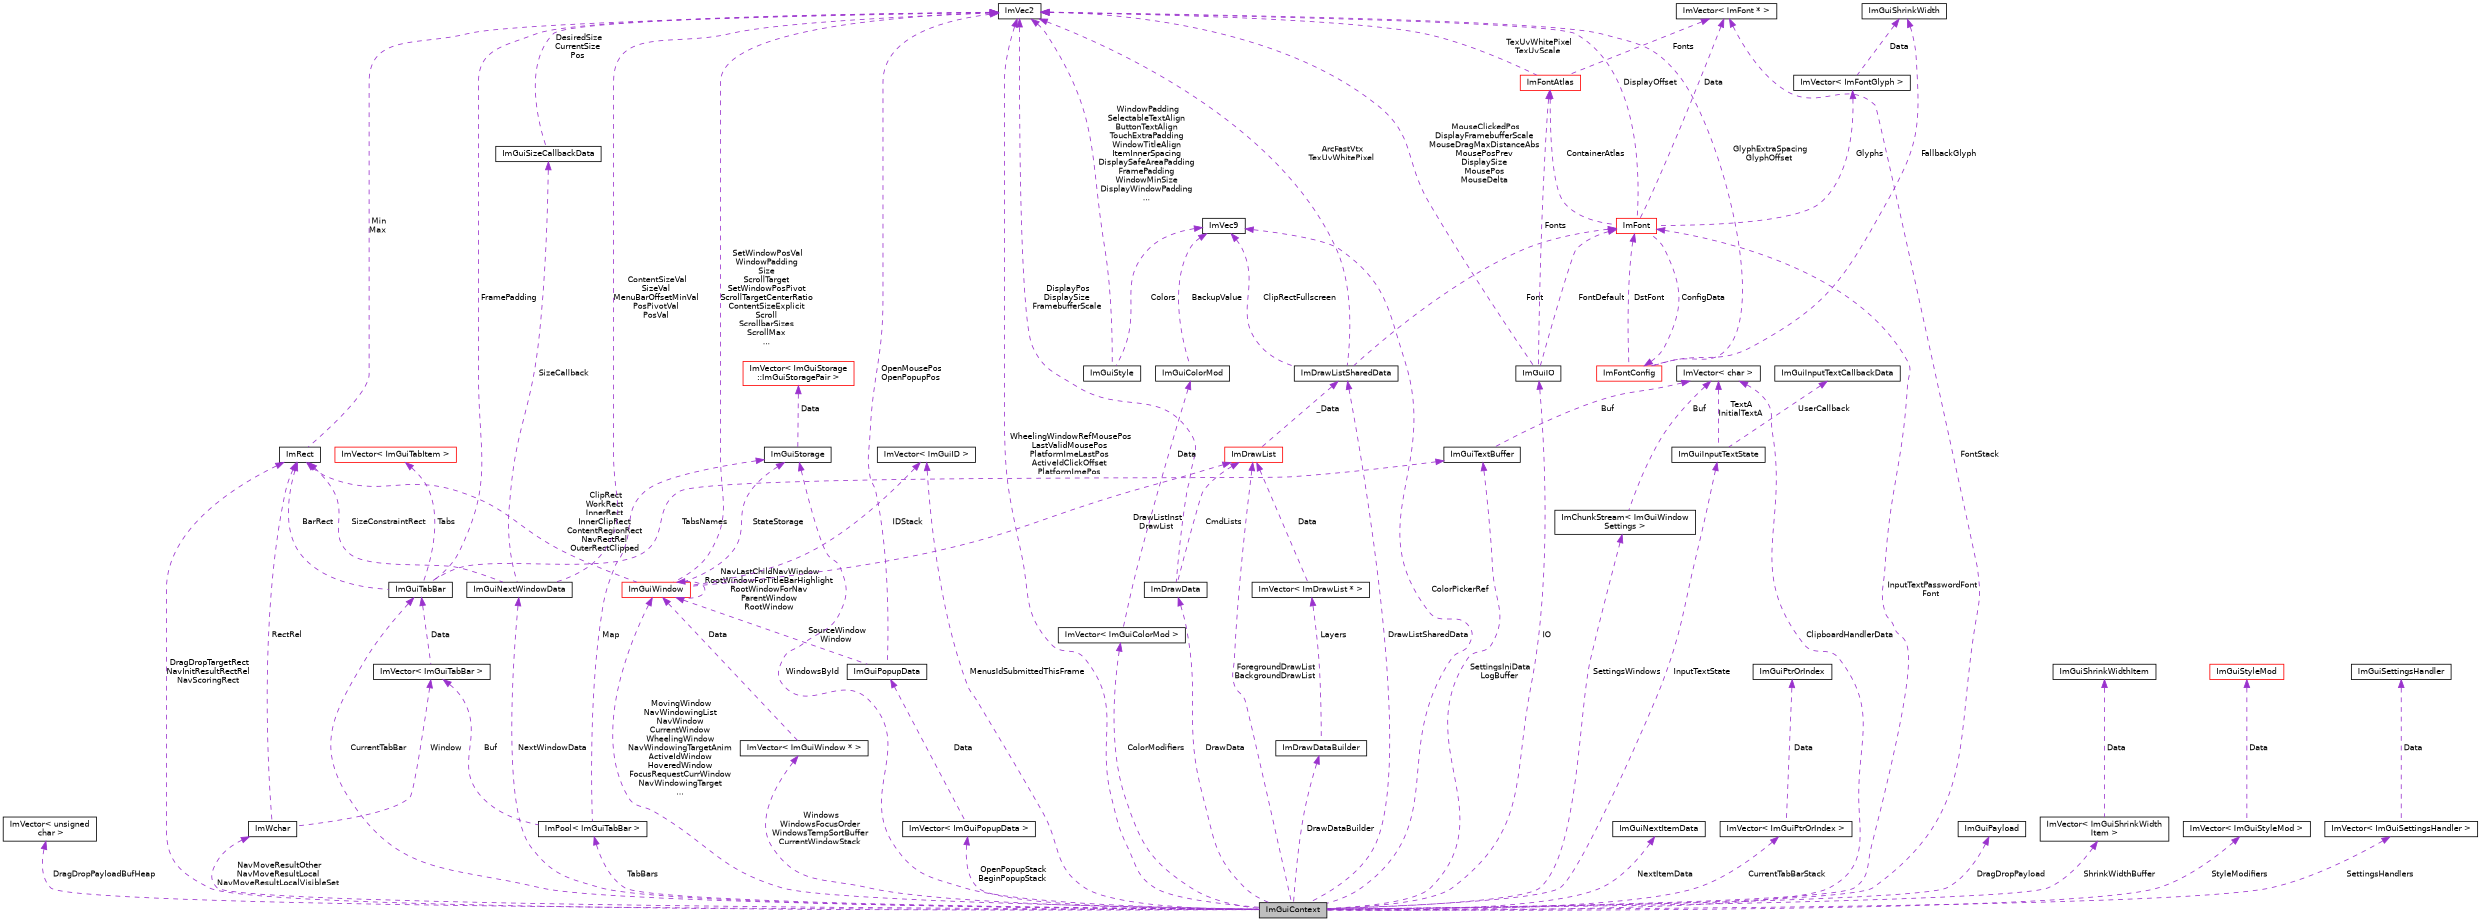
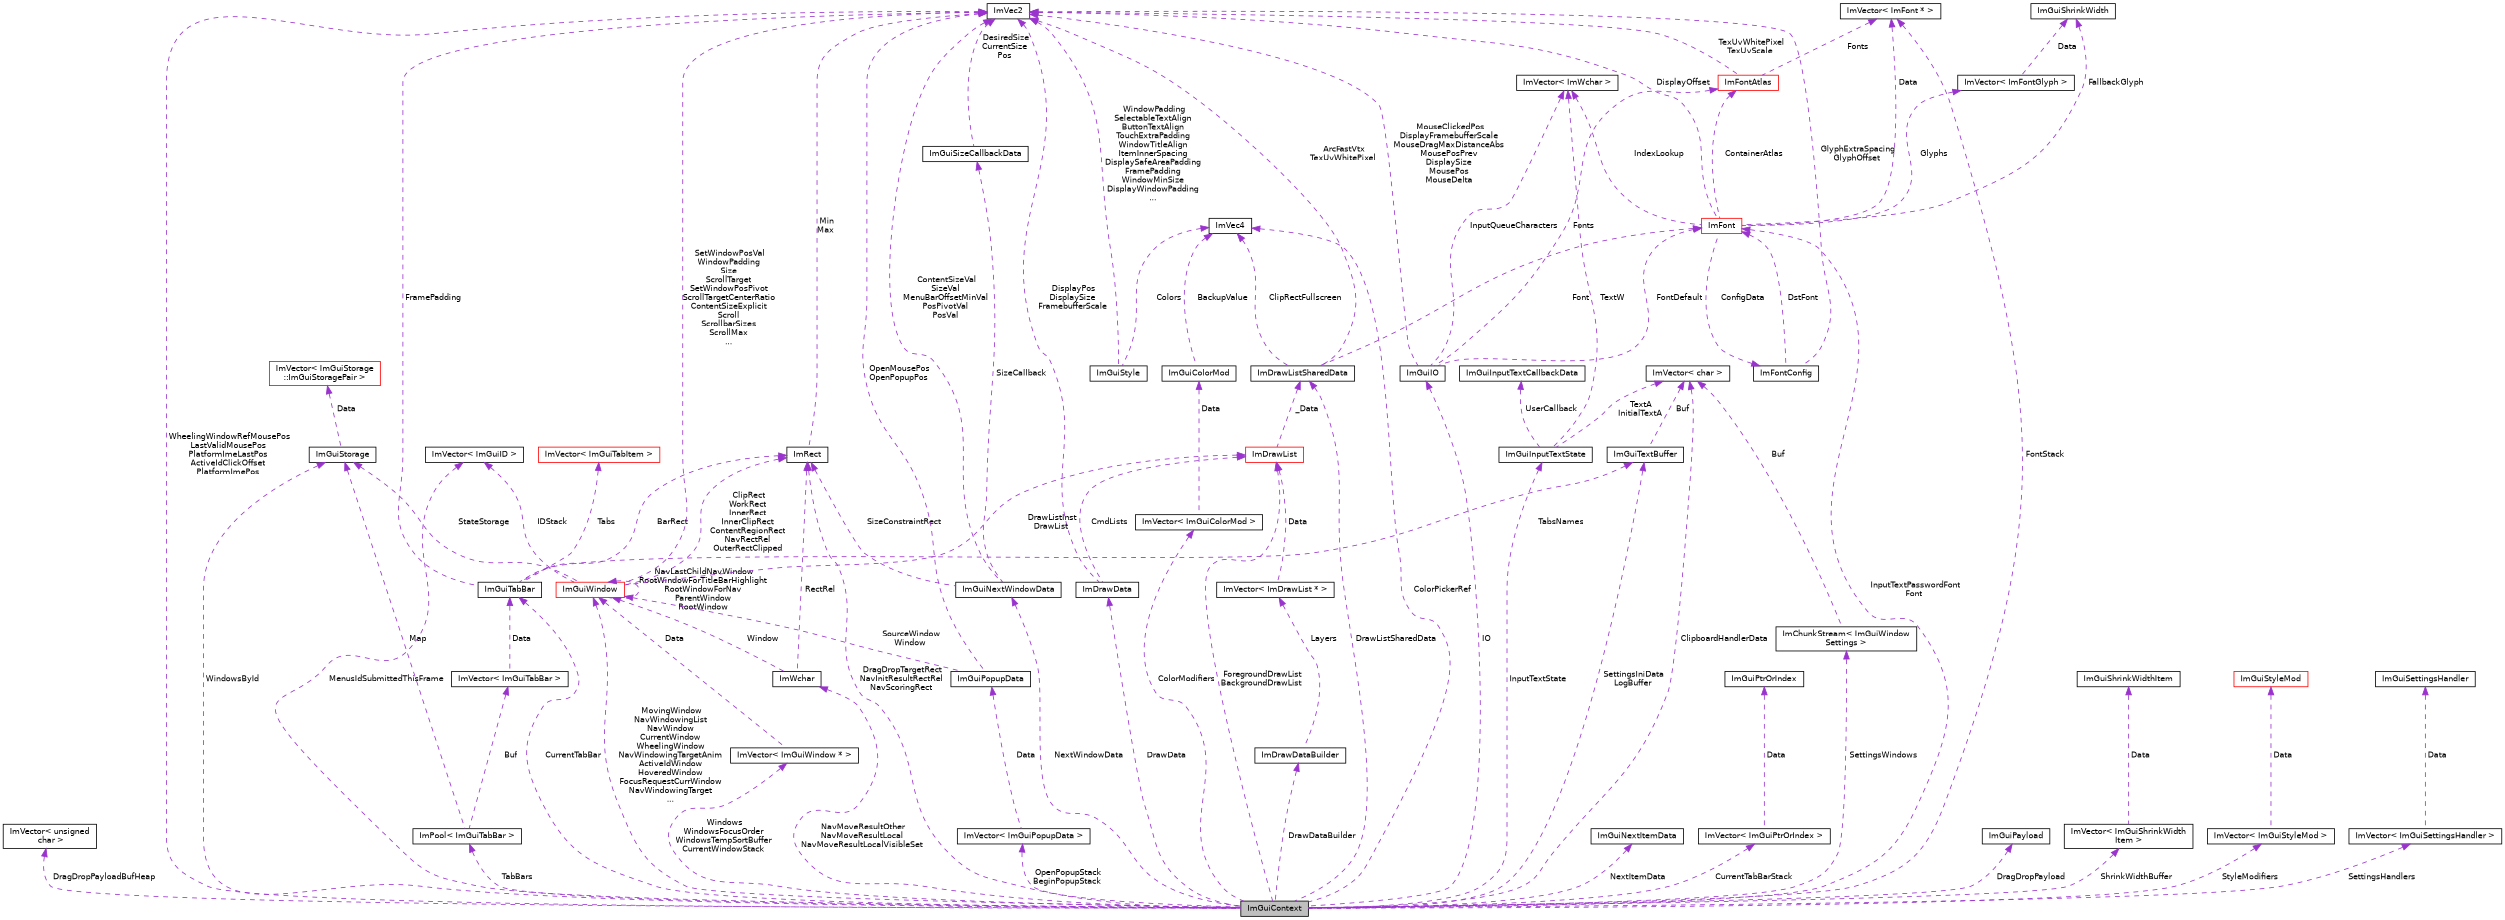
none -> (1567, 83)
(1224, 226) -> (1230, 226)
(1856, 255) -> (1965, 195)
(1629, 374) -> (1786, 374)
(407, 799) -> (704, 632)
